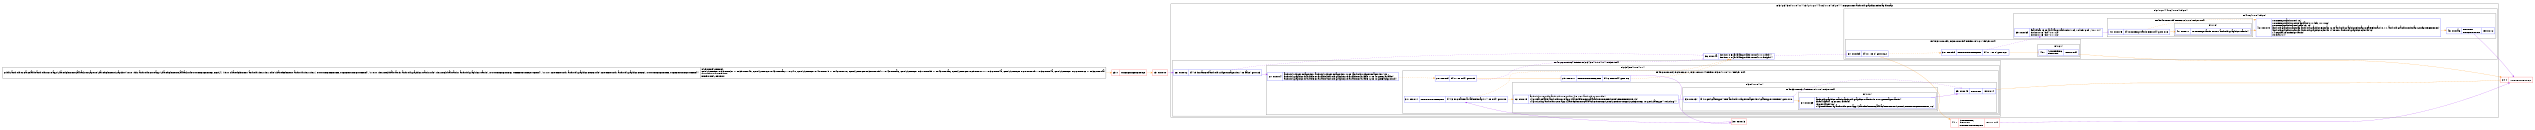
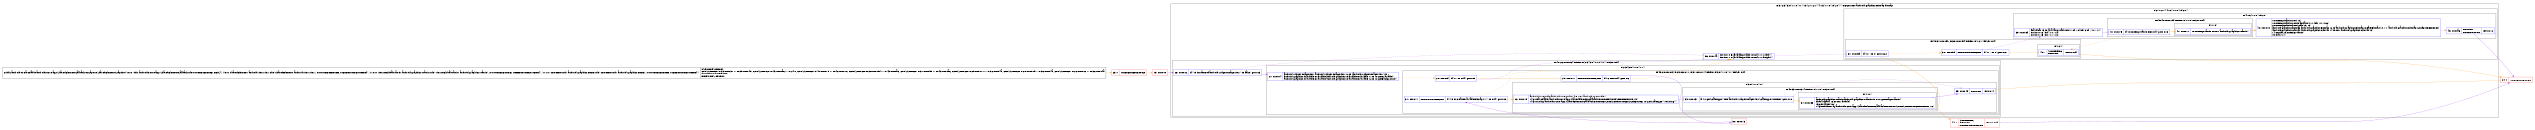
(2201, 20) -> (2100, 42)
